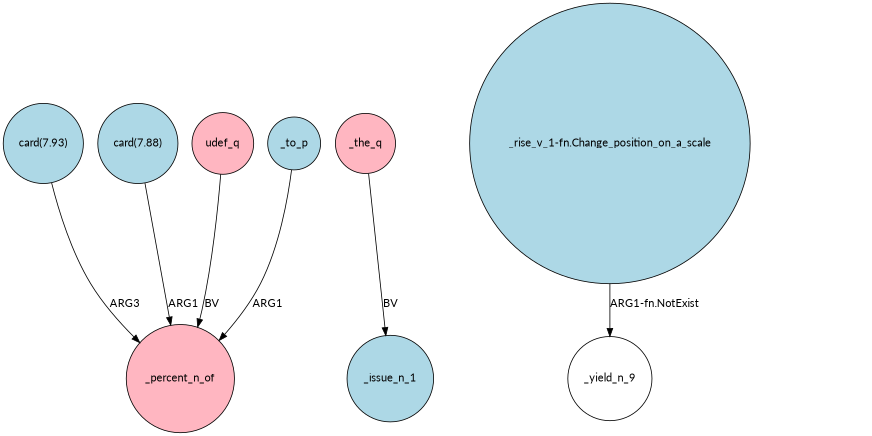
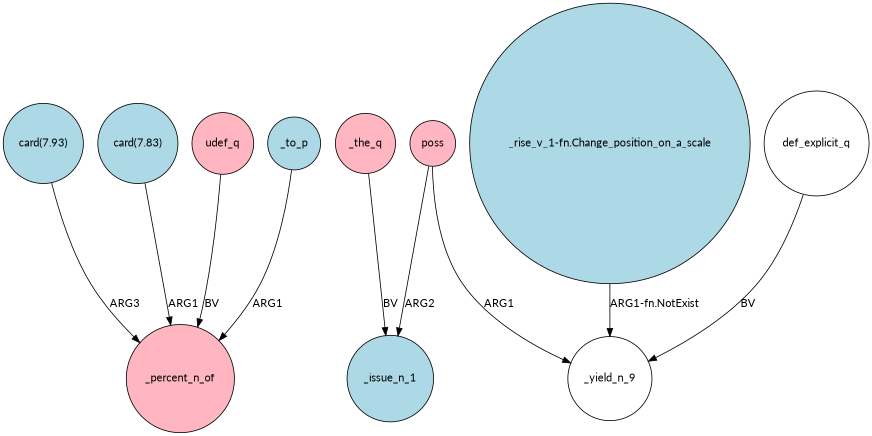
(138, 143) -> (138, 143)
none -> (433, 143)
none -> (817, 143)
